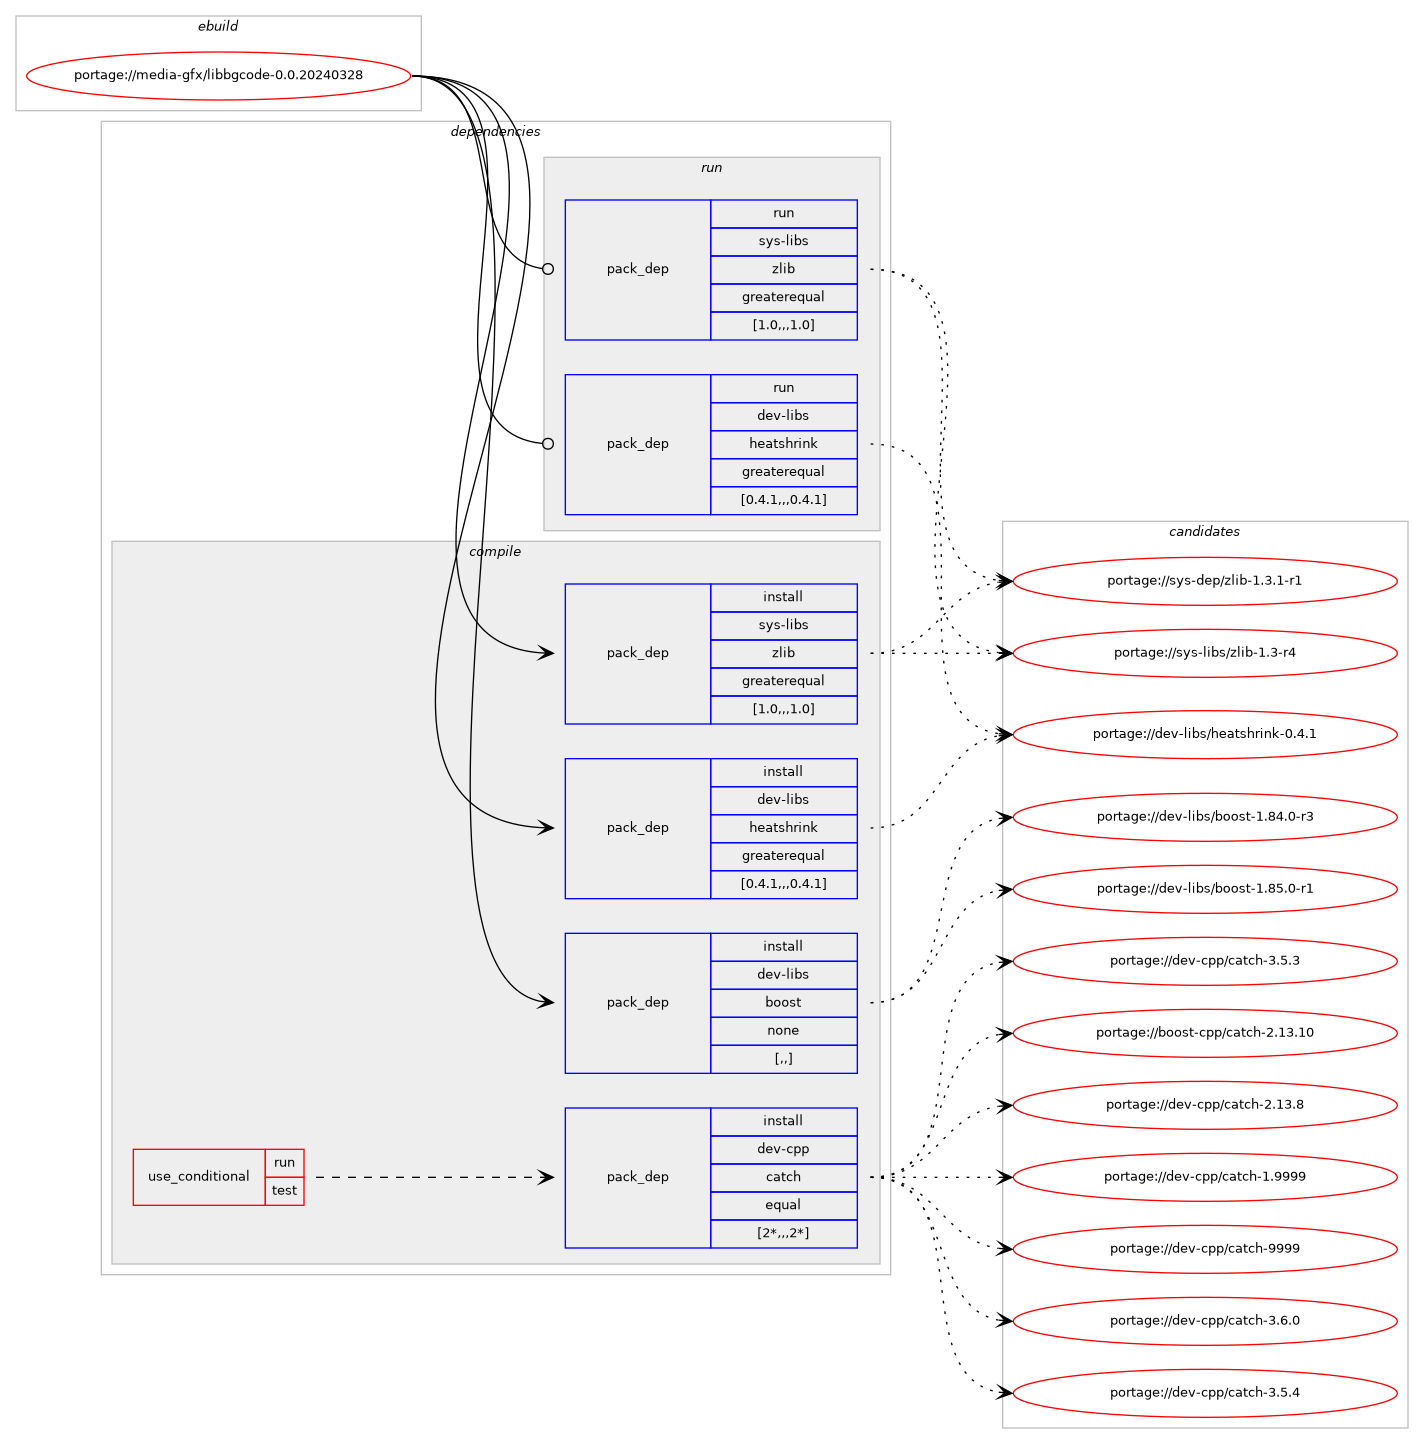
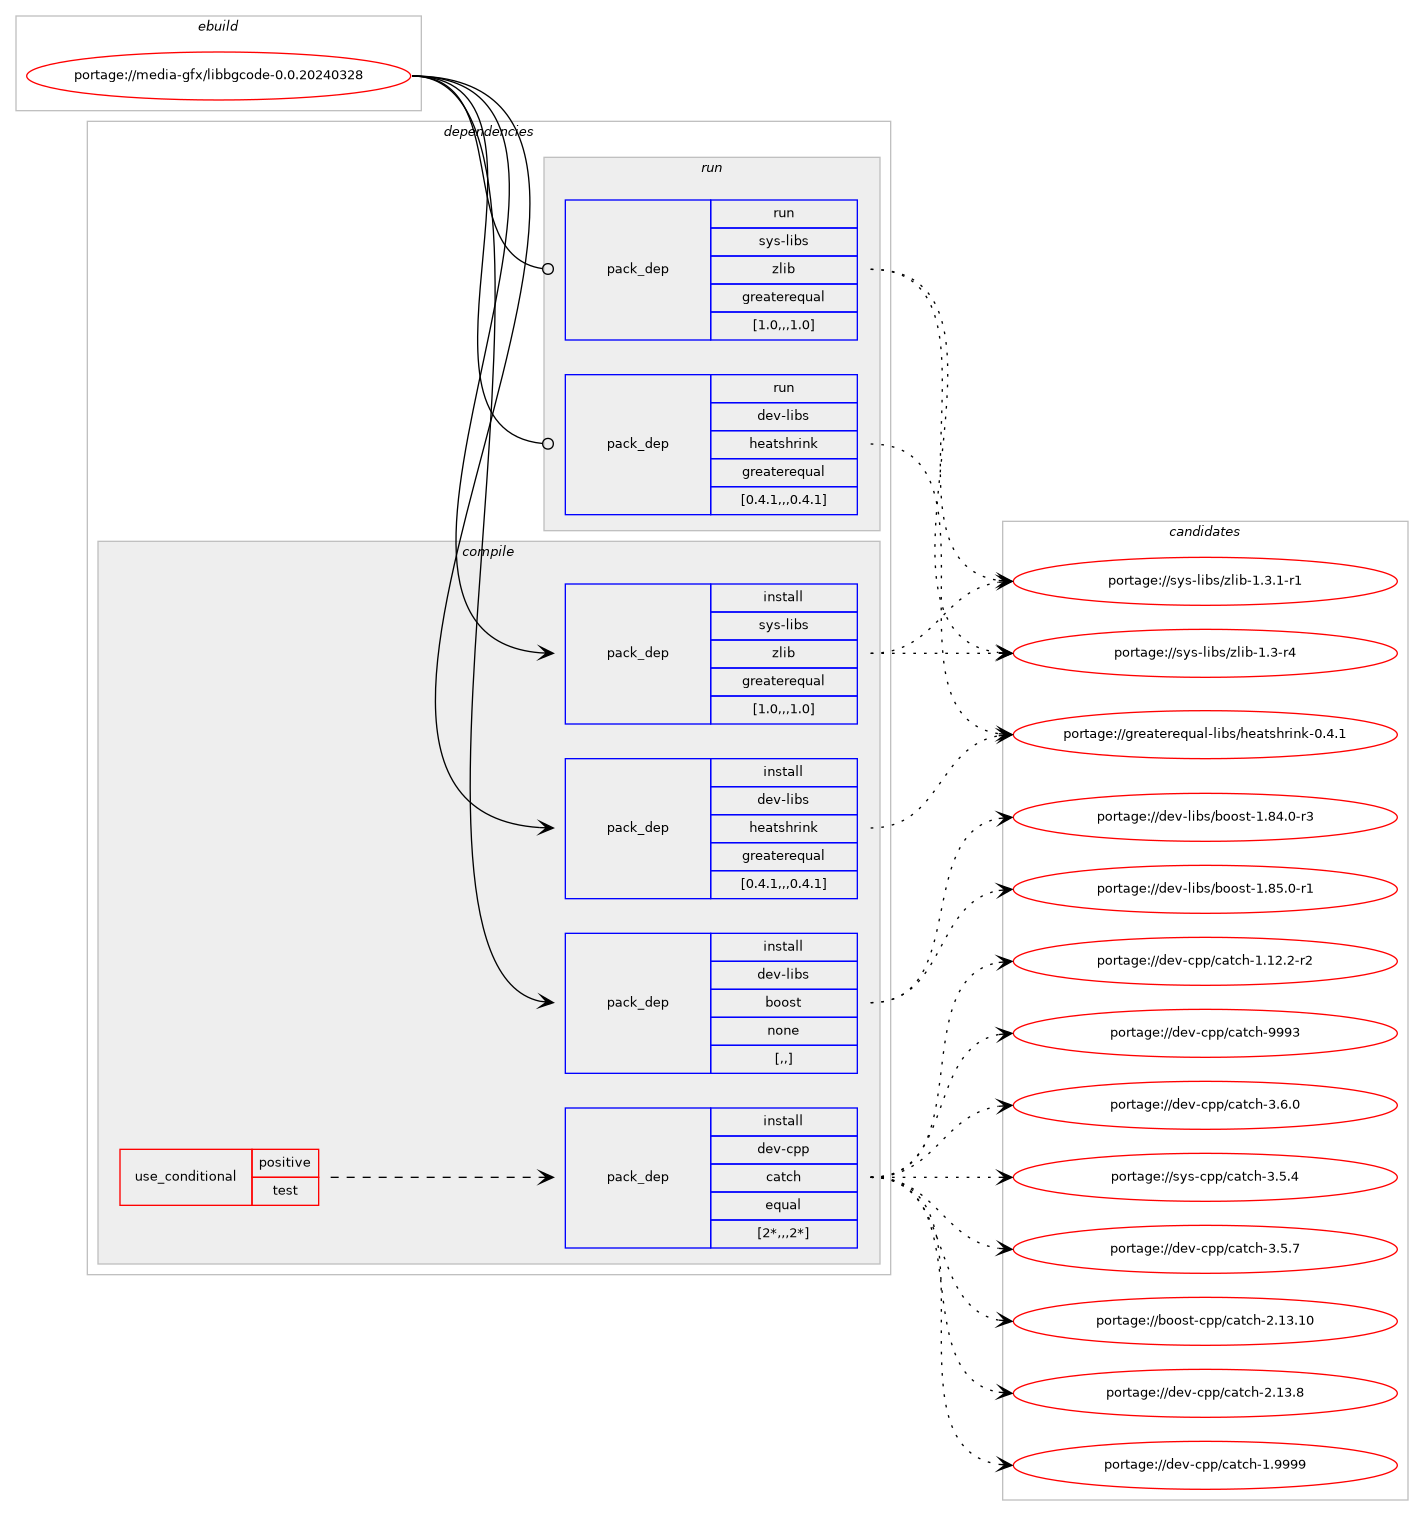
(1205, 581) -> (1205, 581)
(1205, 735) -> (1205, 735)
none -> (1205, 961)
(1205, 961) -> (1205, 1249)
(285, 1163) -> (285, 1163)
(1205, 1249) -> (1205, 1033)
(1205, 1393) -> (1205, 1177)
